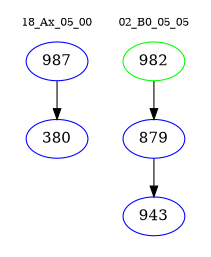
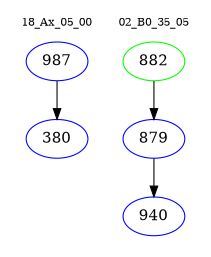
(154, 23) -> (154, 23)
(154, 61) -> (154, 61)
(154, 216) -> (154, 216)
